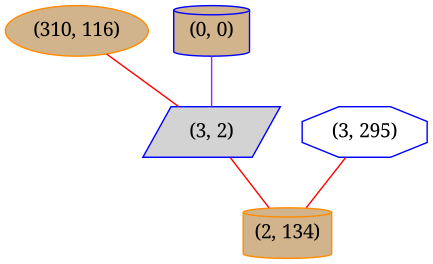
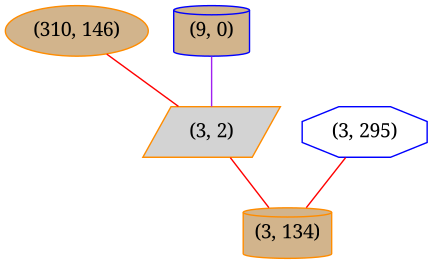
(77, 31) -> (77, 31)
(212, 31) -> (212, 31)
(212, 132) -> (212, 132)
(287, 233) -> (287, 233)
